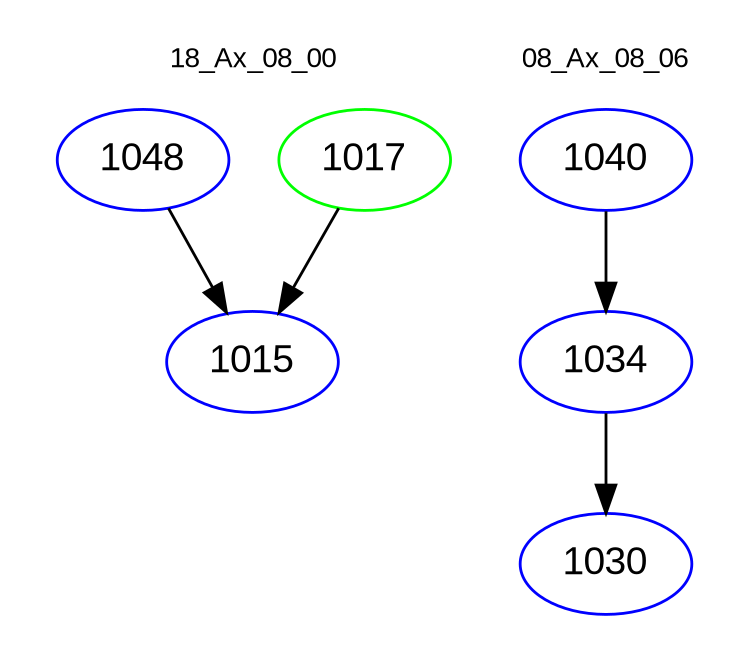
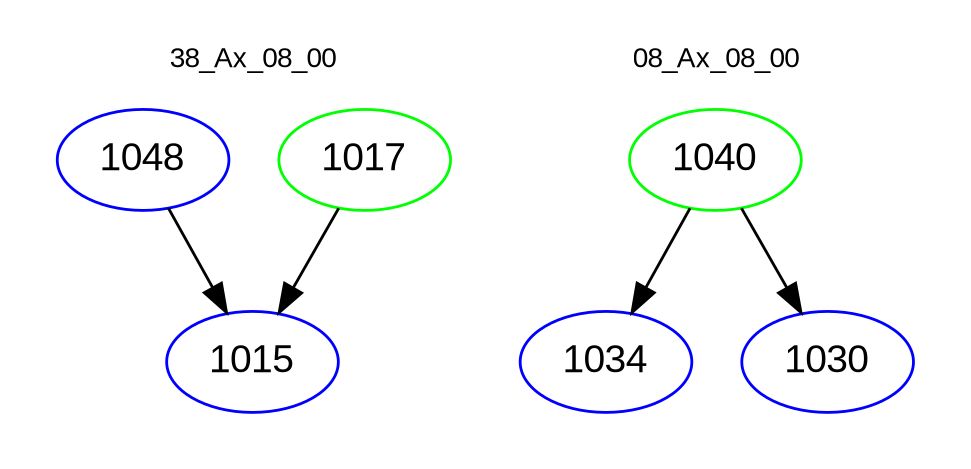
(254, 60) -> (254, 60)
(606, 60) -> (717, 60)
(606, 160) -> (715, 160)
(606, 449) -> (764, 248)
